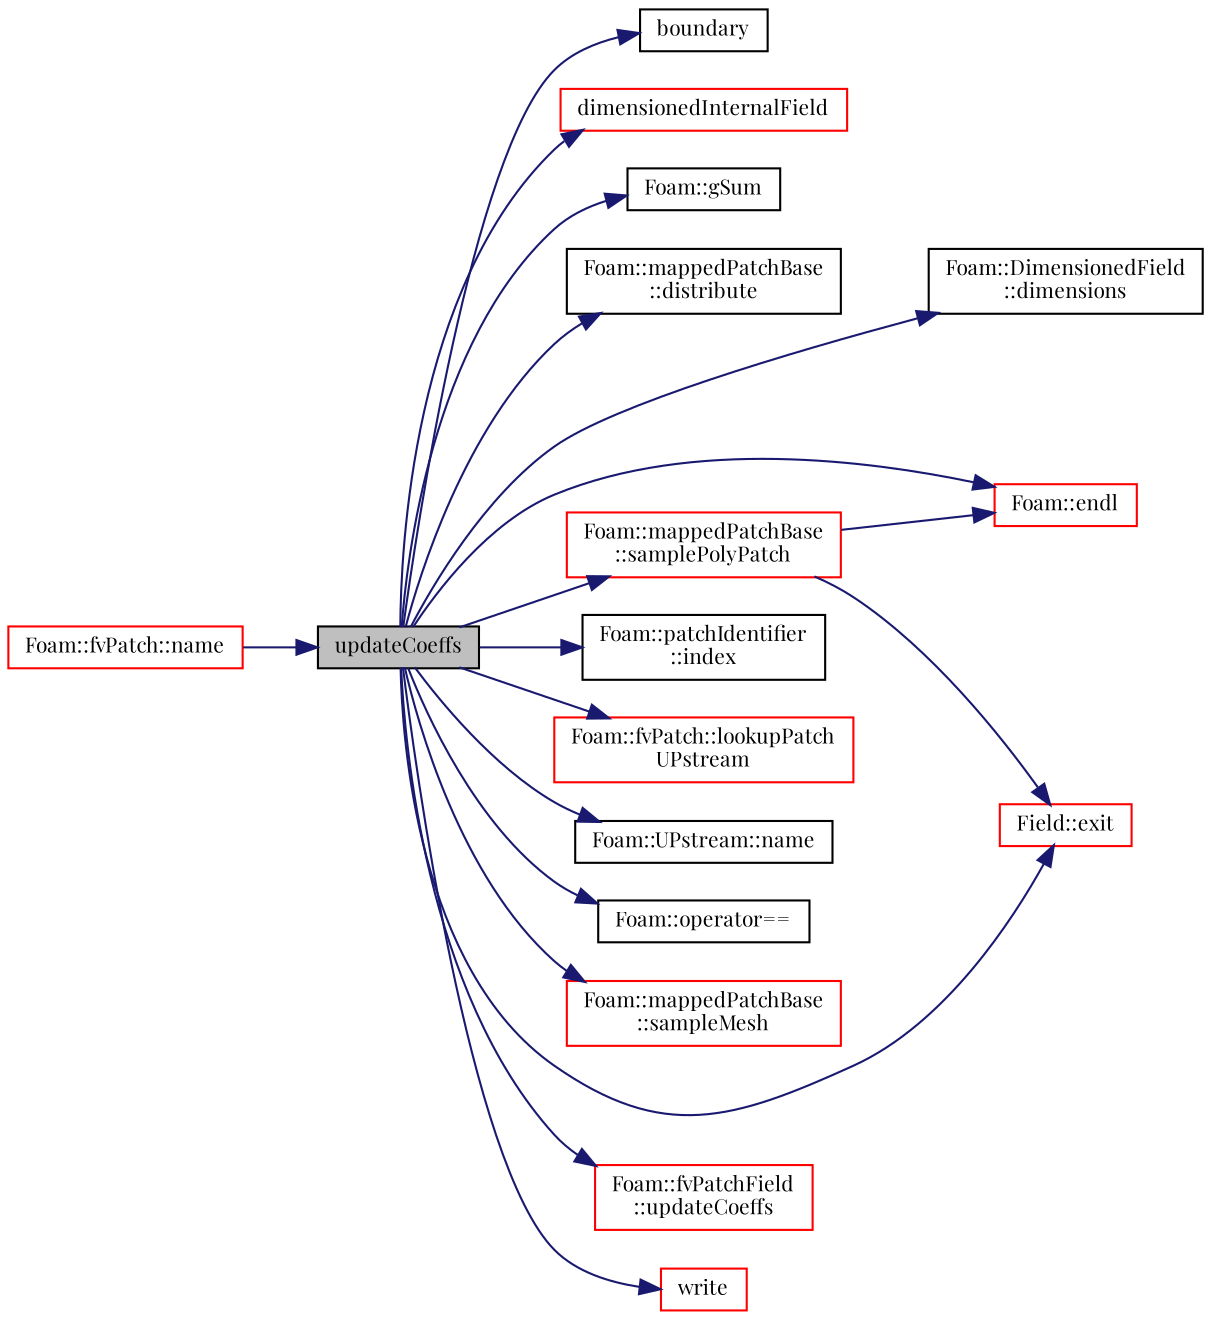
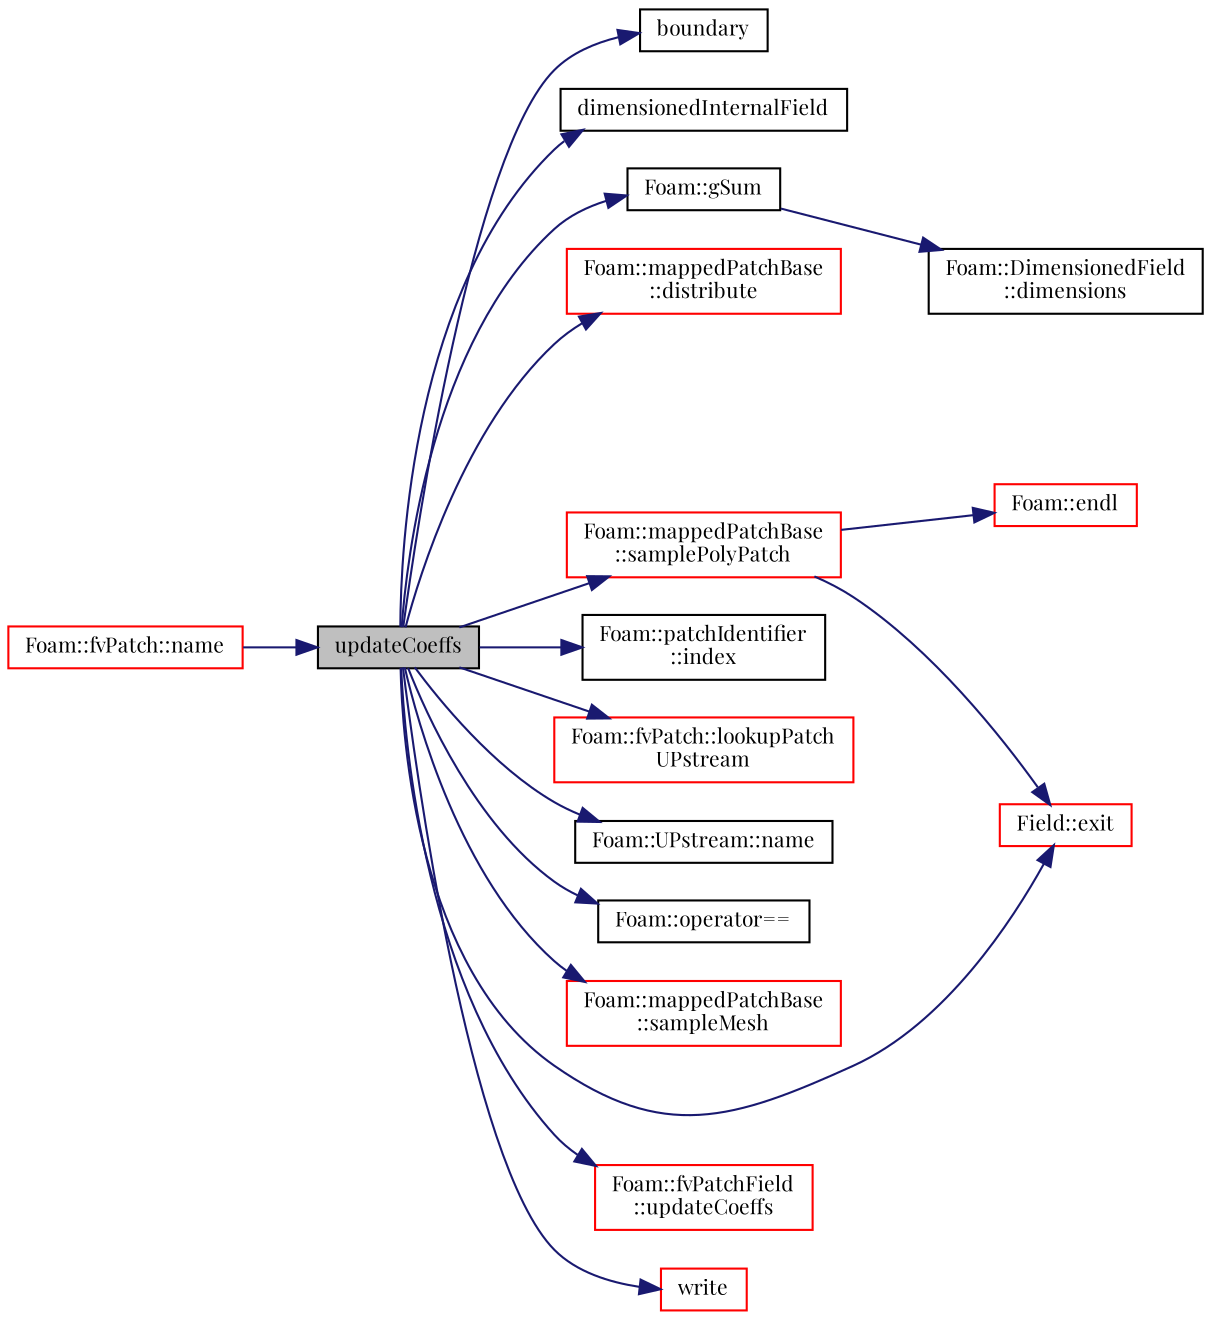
(704, 110) -> (704, 110)
(704, 281) -> (704, 281)
(623, 412) -> (851, 227)
(665, 466) -> none
